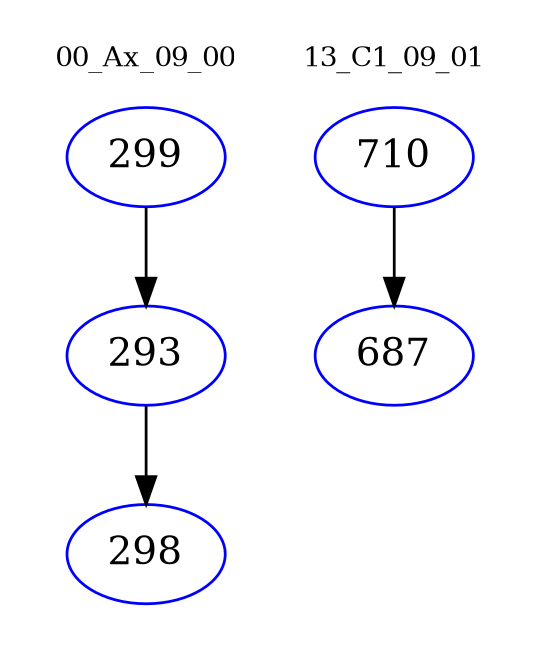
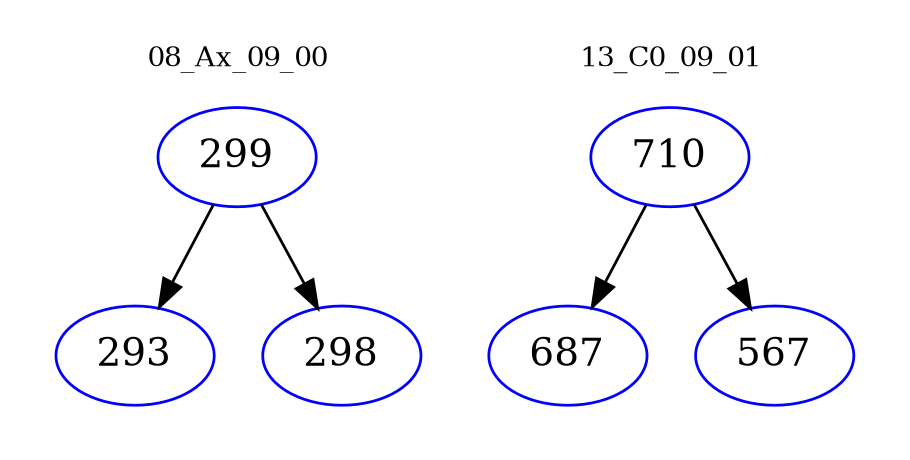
(146, 59) -> (238, 59)
(394, 59) -> (671, 59)
none -> (775, 356)
(146, 441) -> (283, 244)
